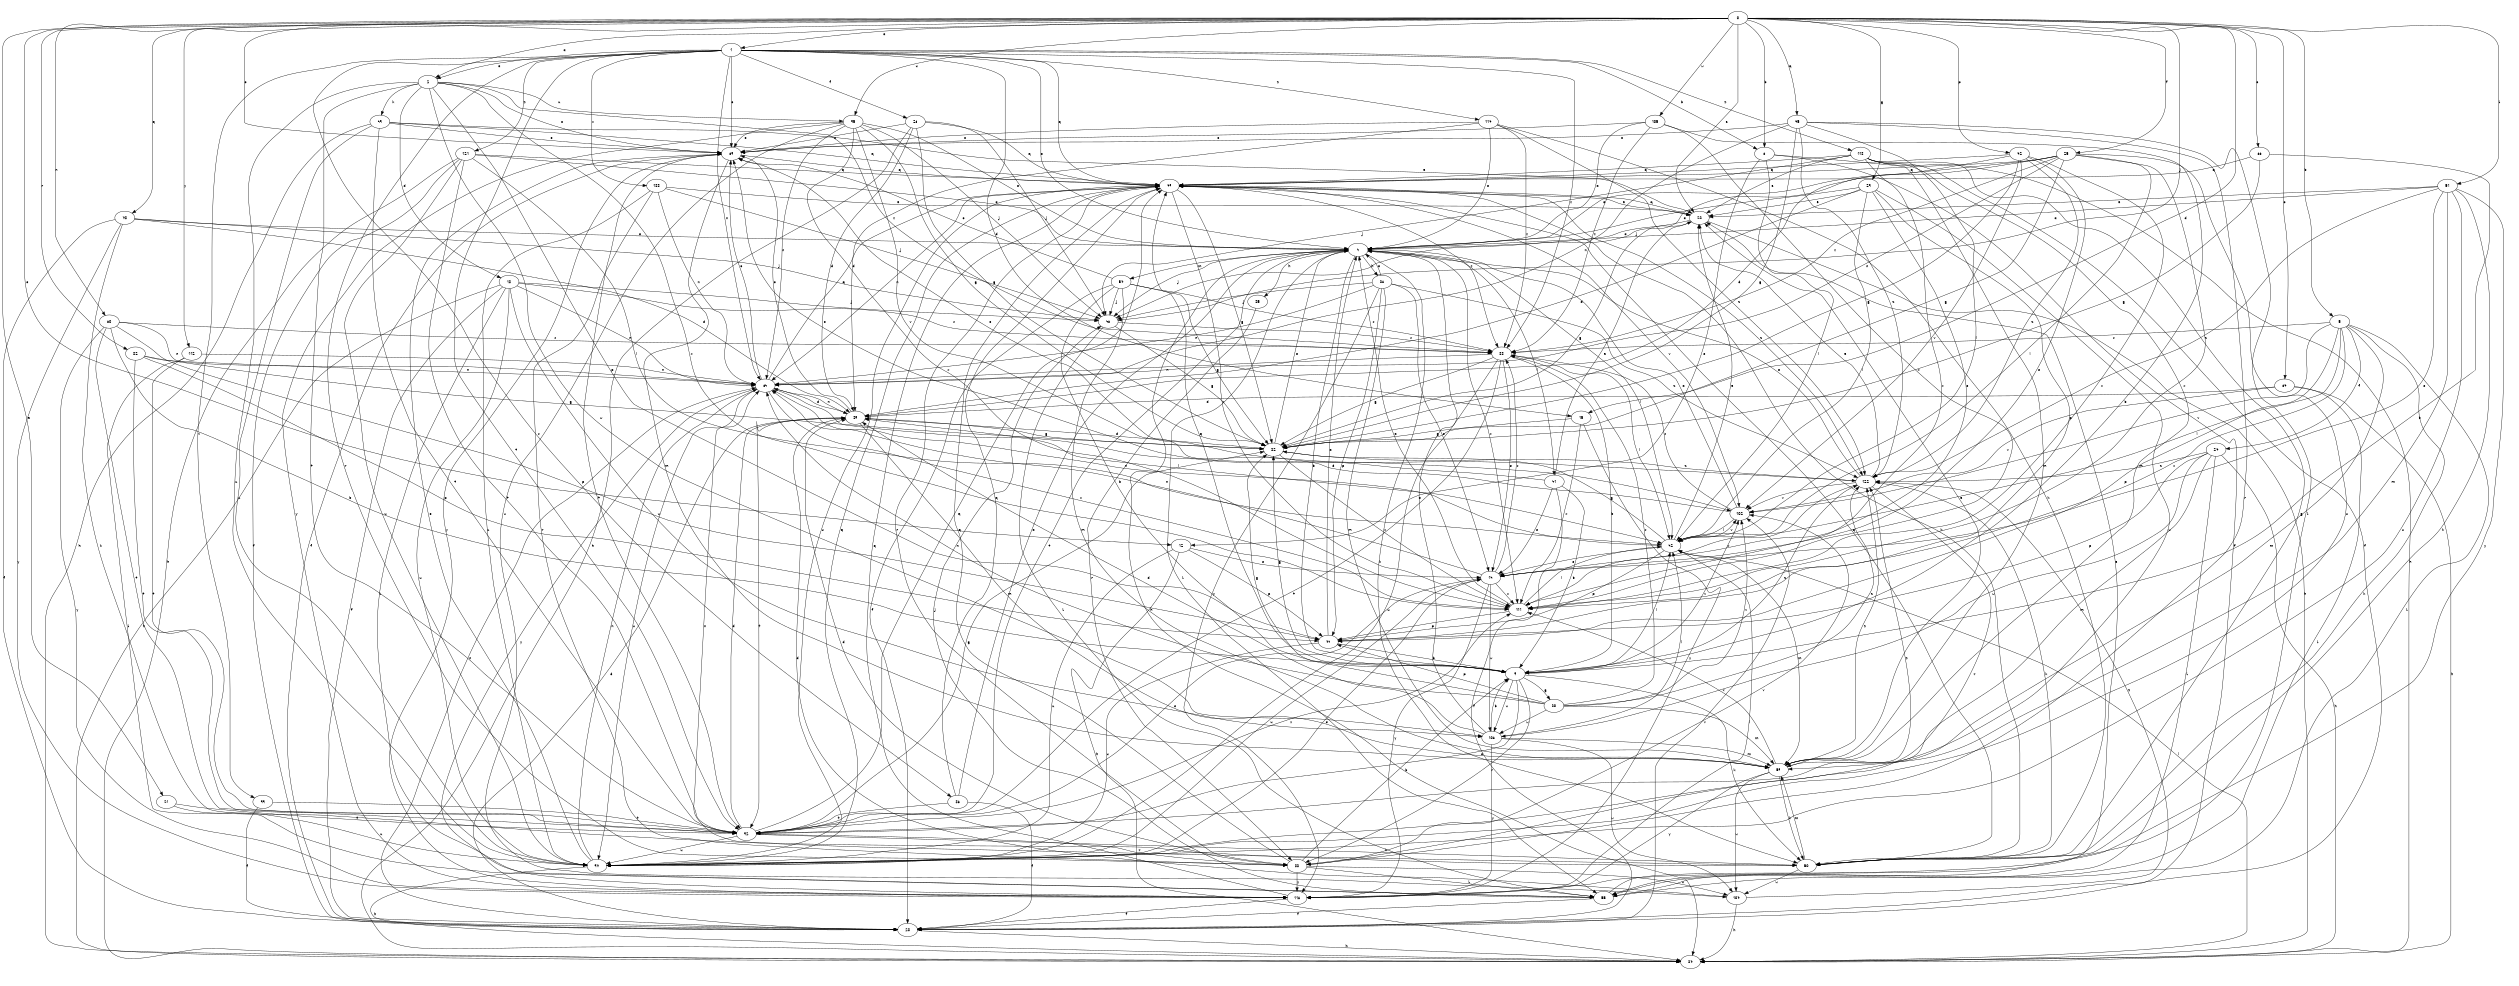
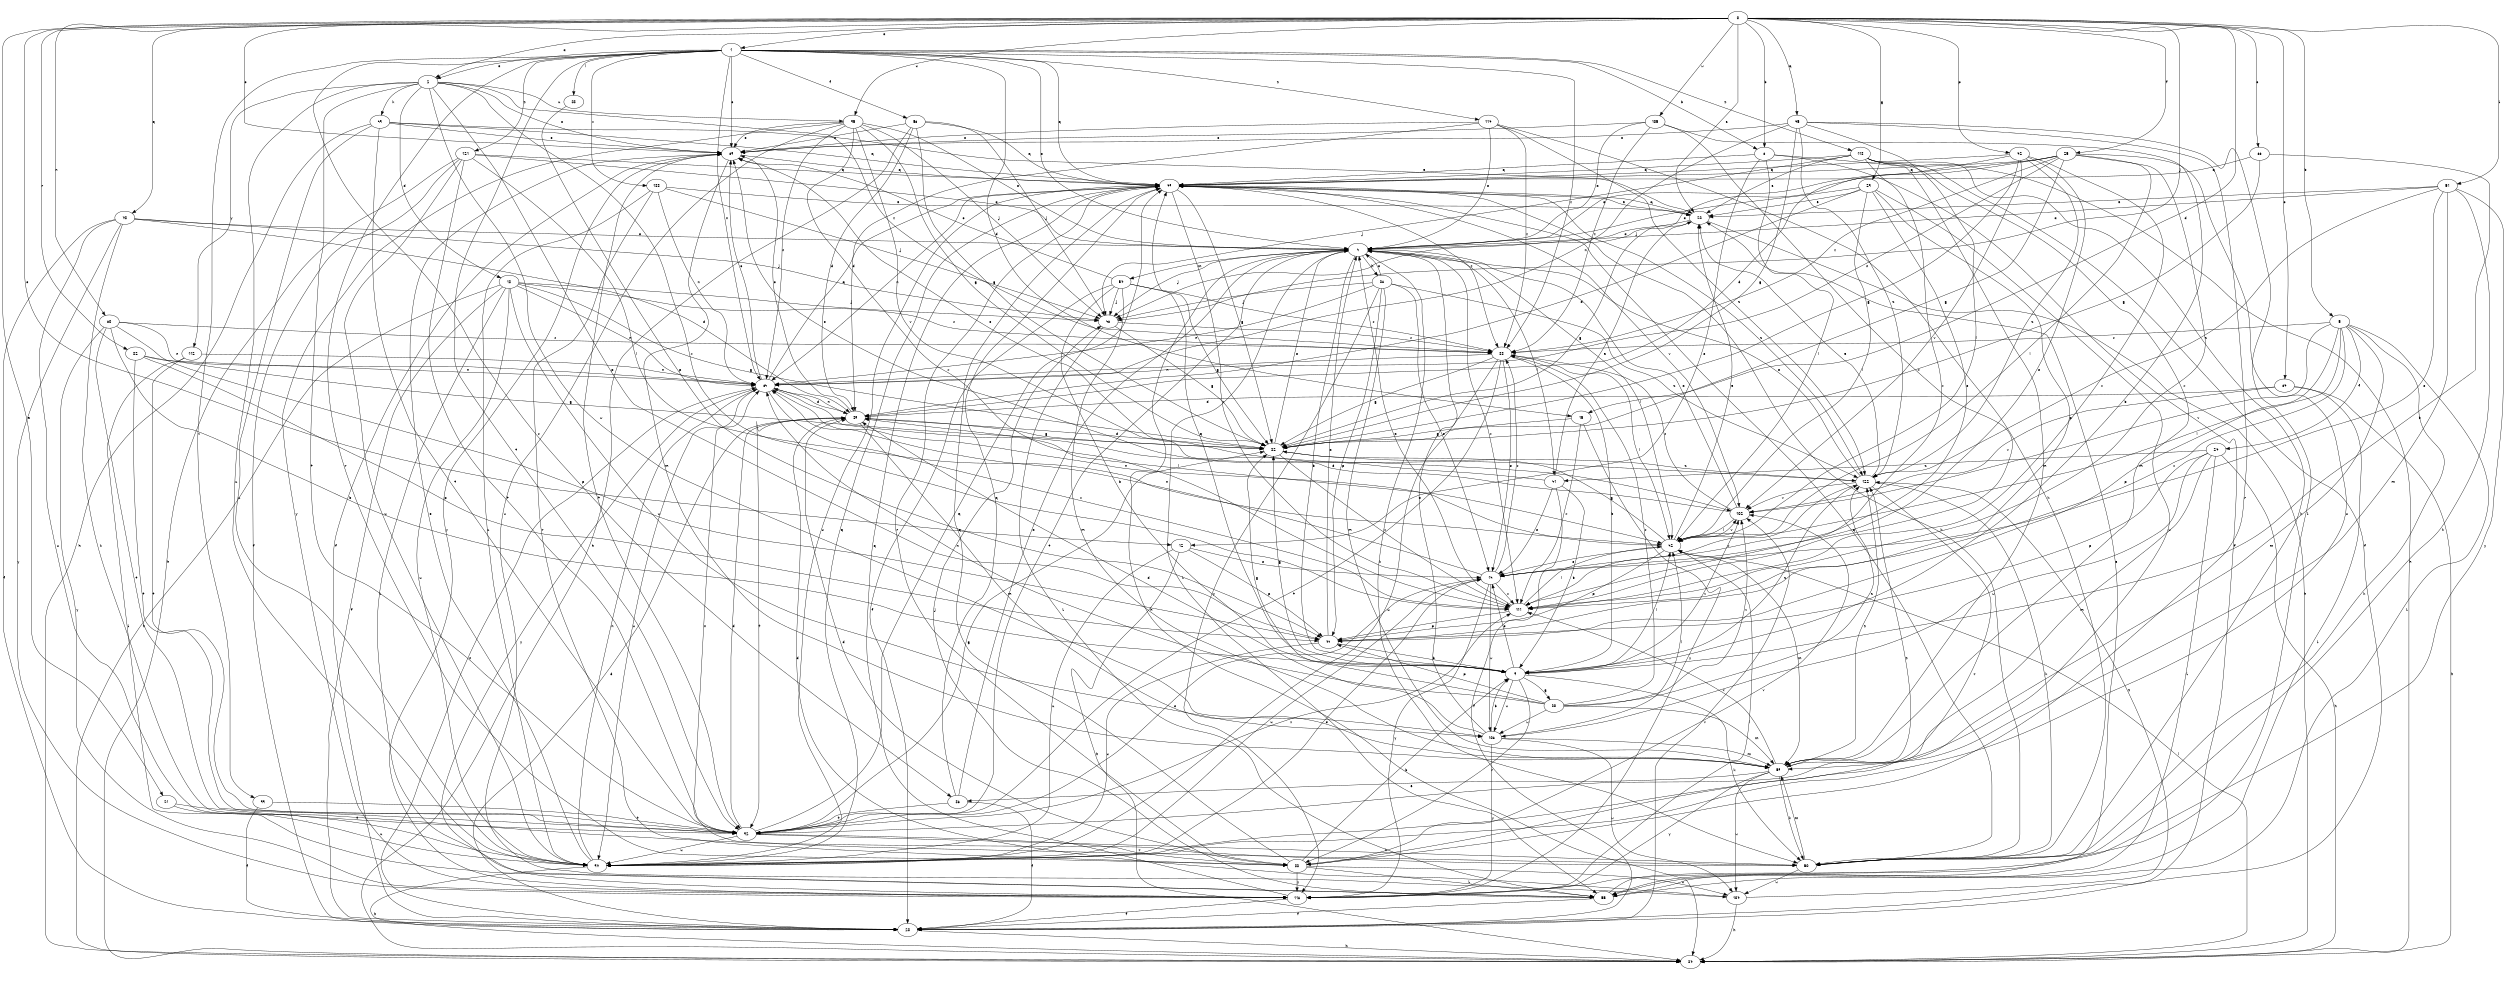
(802, 22) -> (230, 142)
none -> (574, 102)
(915, 122) -> (915, 122)
none -> (1469, 170)
(1258, 302) -> none
none -> (881, 396)
(2069, 475) -> (1871, 466)
(1956, 494) -> (1370, 784)
(2302, 514) -> (2302, 514)
(289, 701) -> (341, 689)
(1168, 804) -> (1504, 631)
(1722, 826) -> (126, 697)
